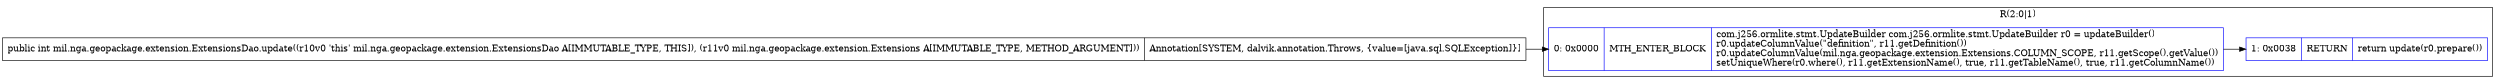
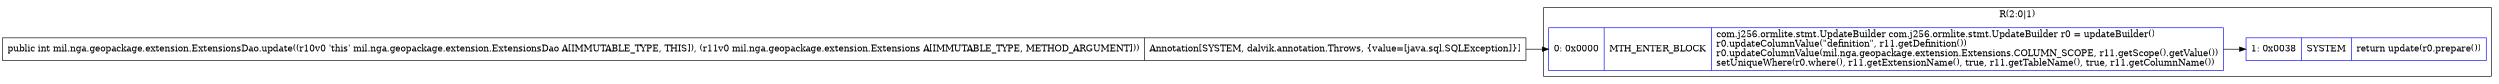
(2327, 49) -> (2326, 49)
